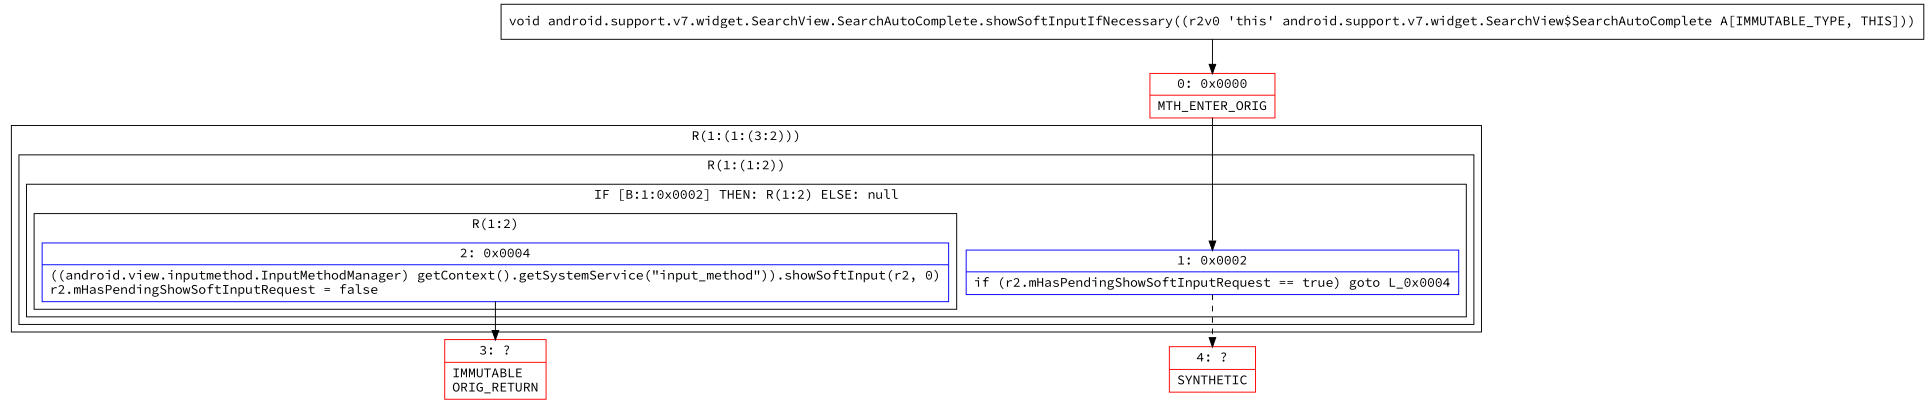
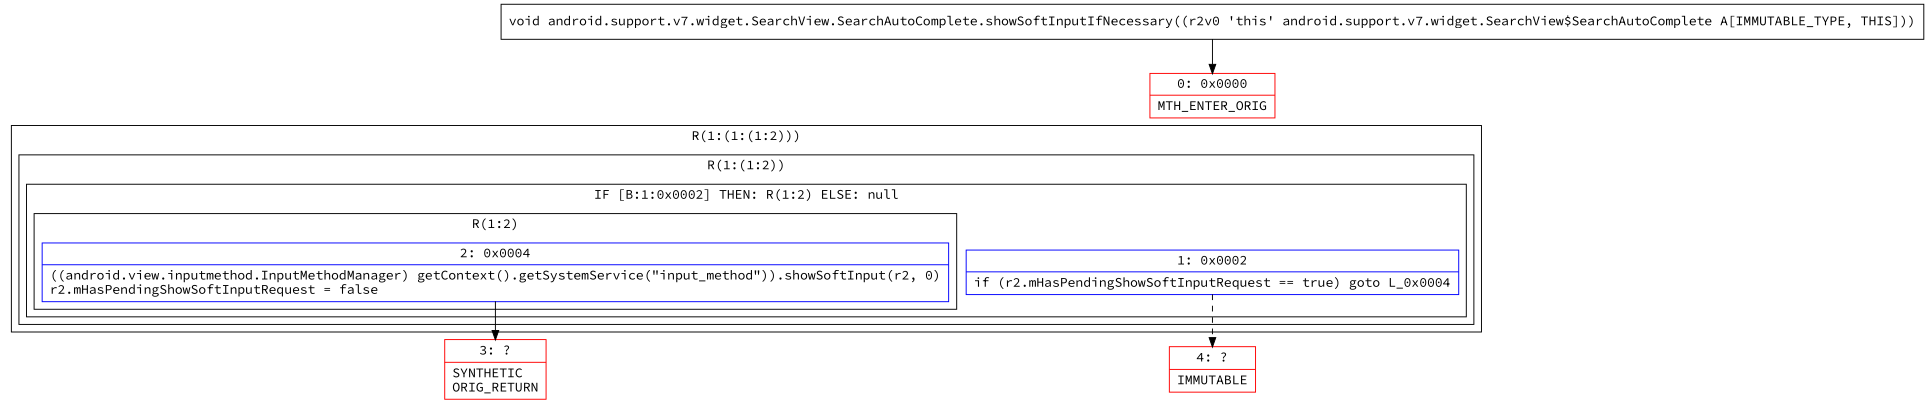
(746, 136) -> (746, 136)
(1212, 176) -> none
(488, 373) -> (488, 373)
(1212, 380) -> (1212, 380)
